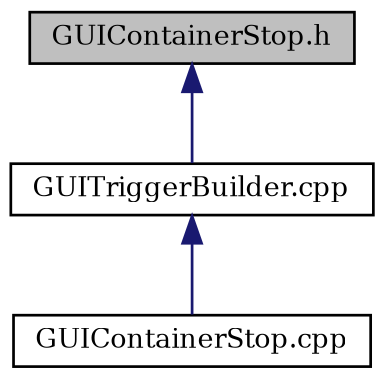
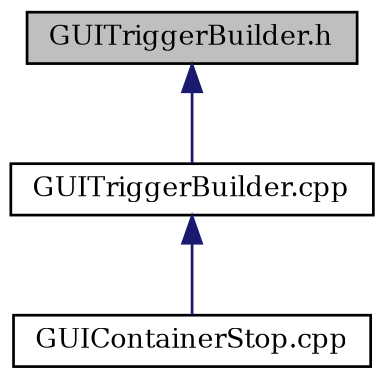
(192, 38) -> (192, 38)
